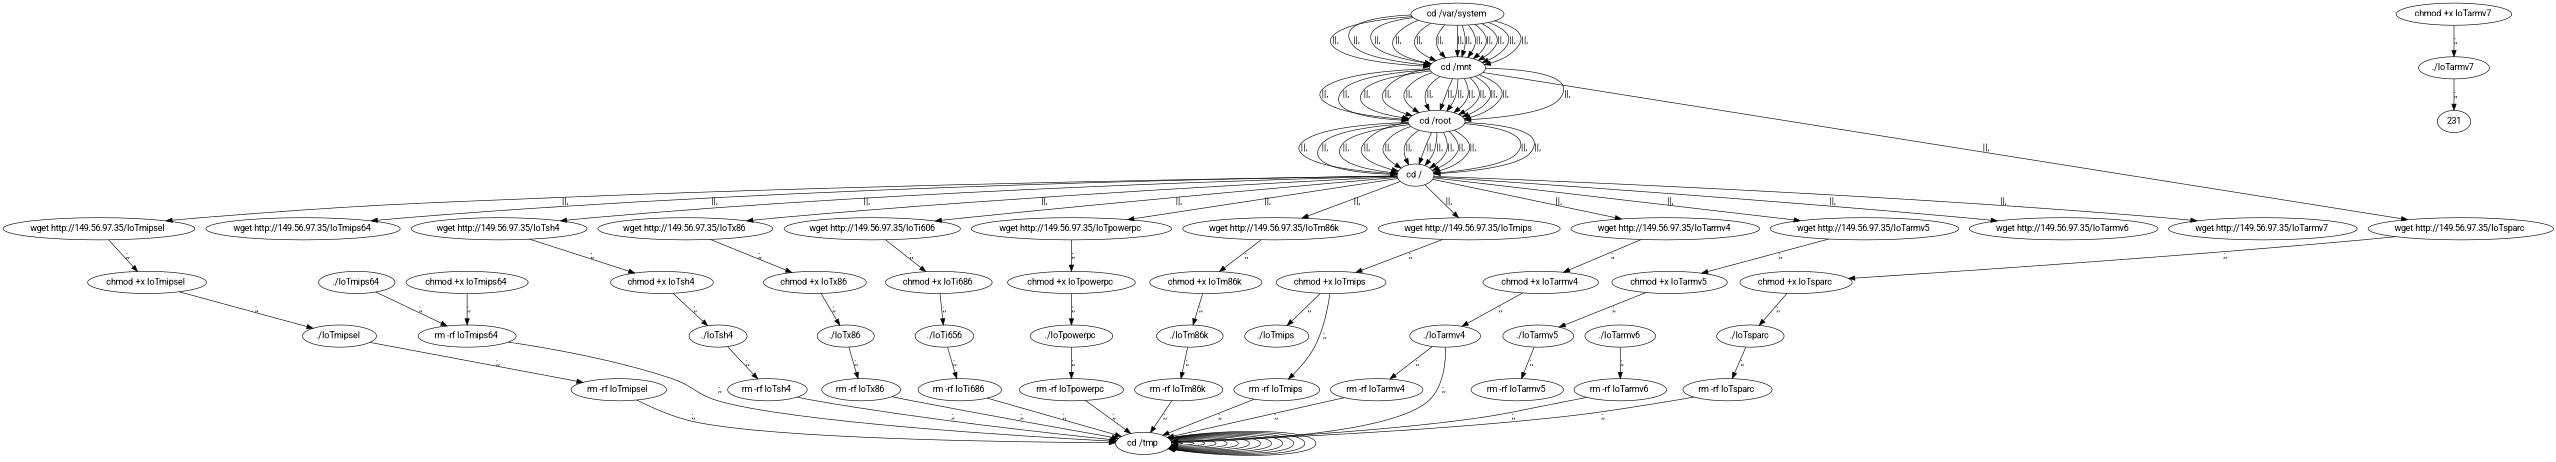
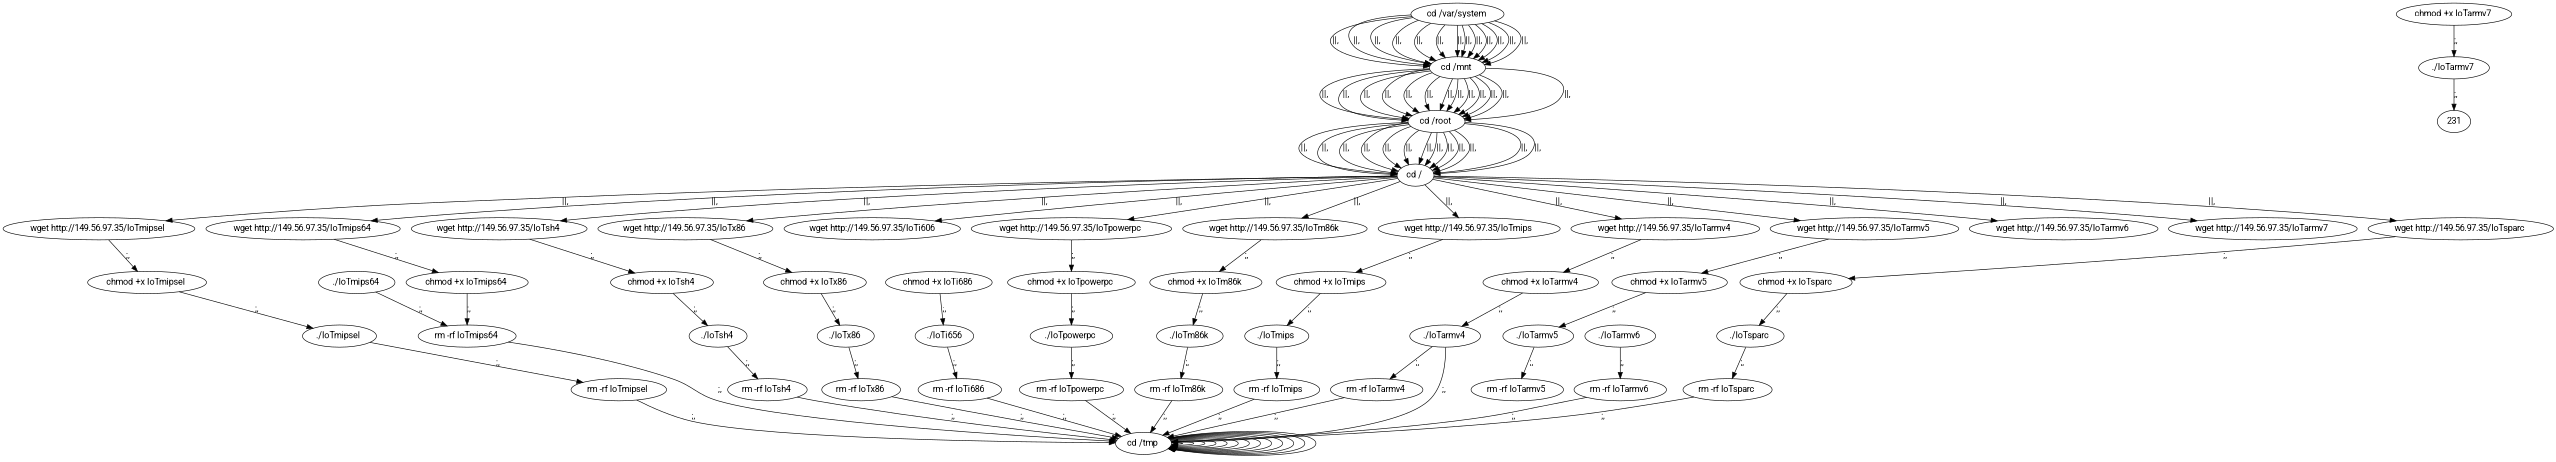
(1942, 146) -> (1912, 191)
(903, 254) -> none
none -> (383, 255)
(1319, 338) -> (1277, 360)
